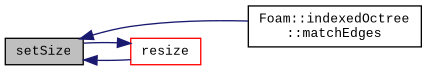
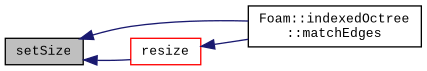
(100, 43) -> (231, 42)
